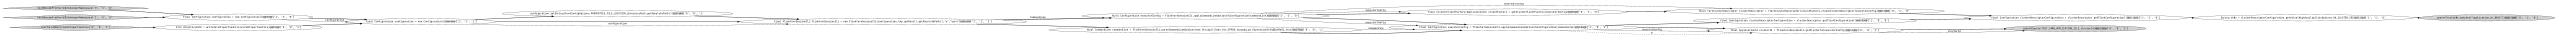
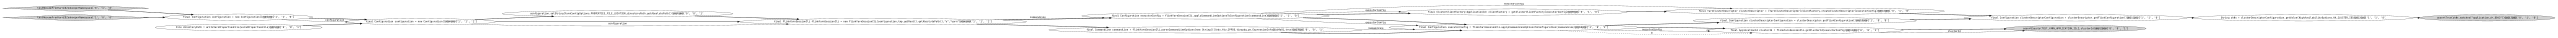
(76, 27) -> none
